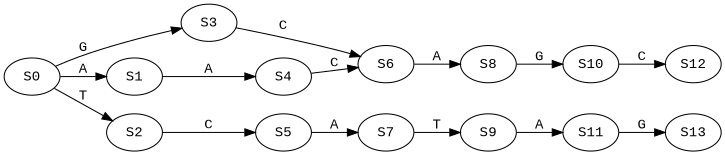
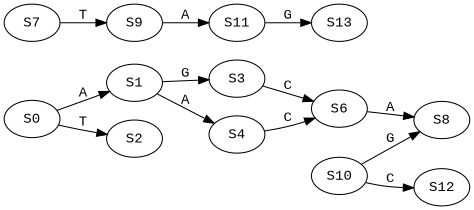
(113, 46) -> (180, 81)
(534, 64) -> (386, 150)
(284, 132) -> none
